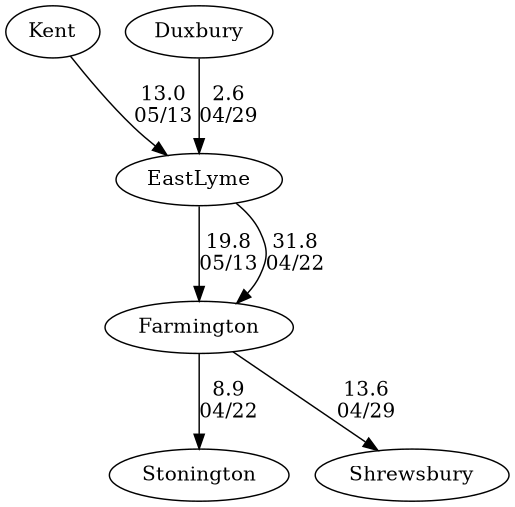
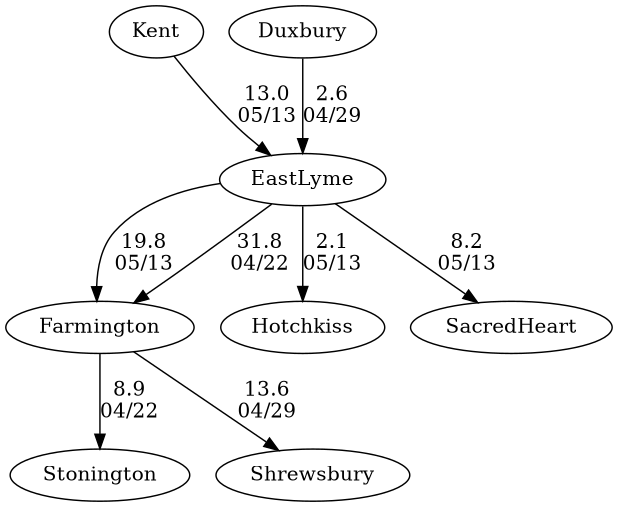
none -> (303, 327)
none -> (511, 327)
